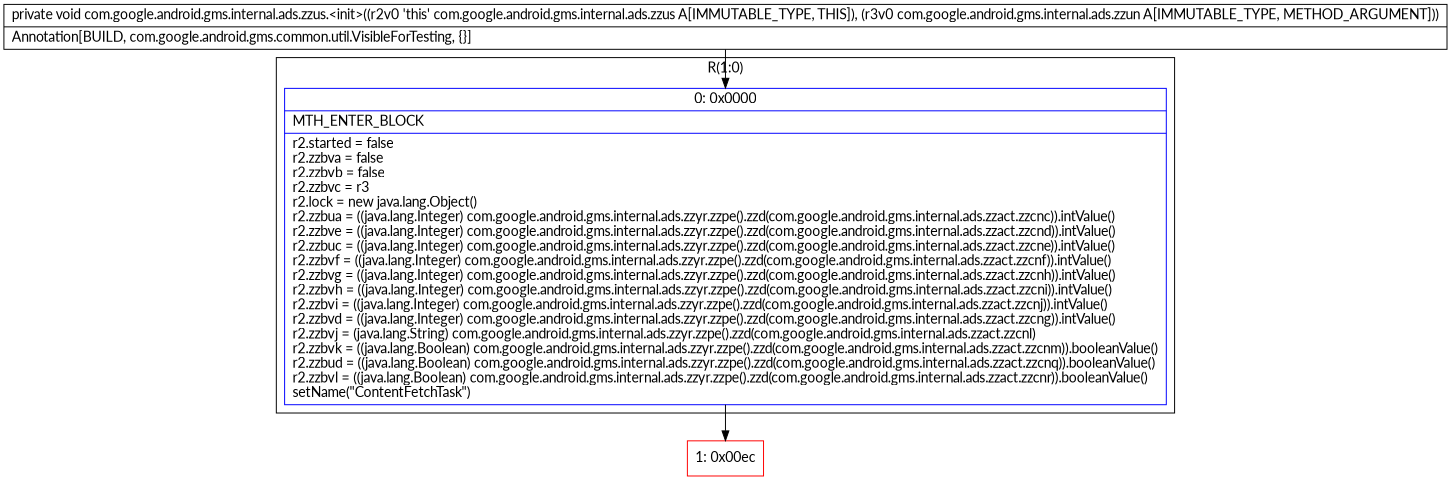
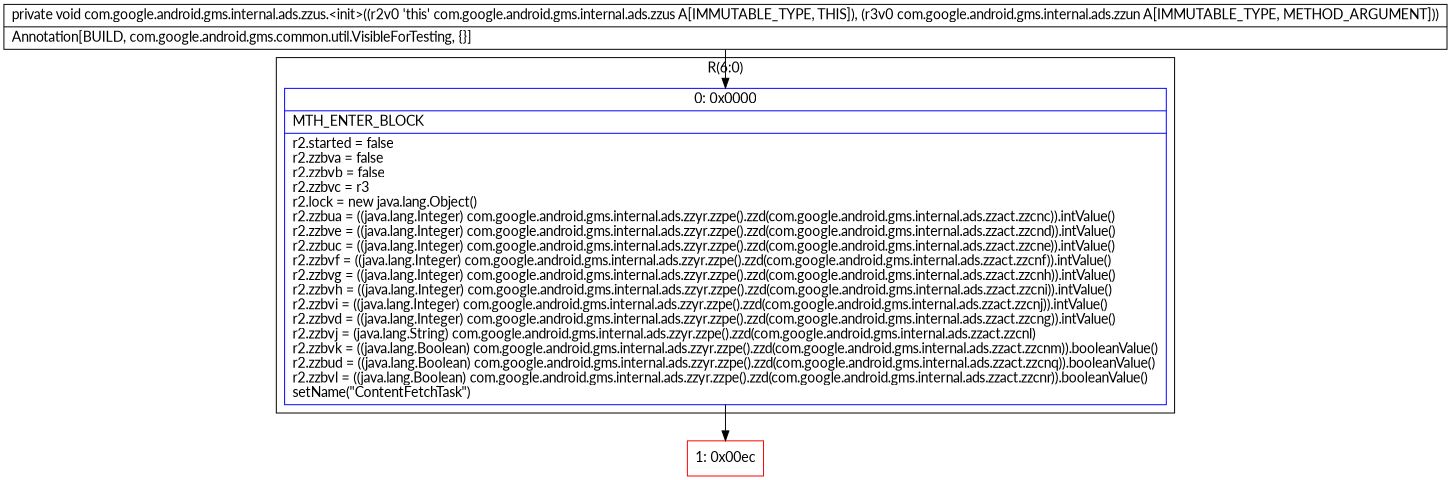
(725, 69) -> (725, 69)
